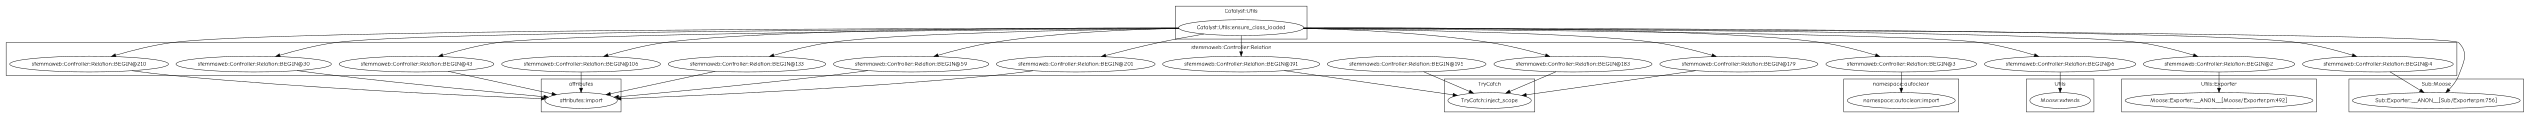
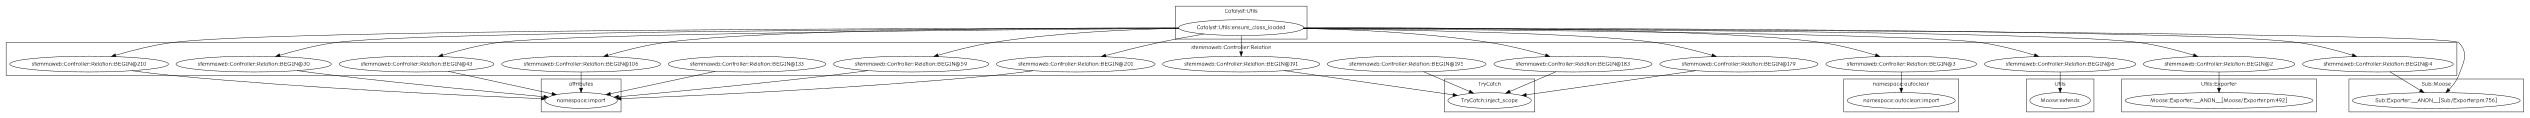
(976, 33) -> none
(581, 101) -> (581, 101)
